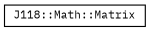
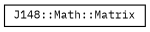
(75, 16) -> (75, 16)
